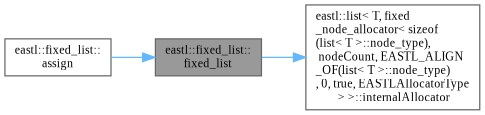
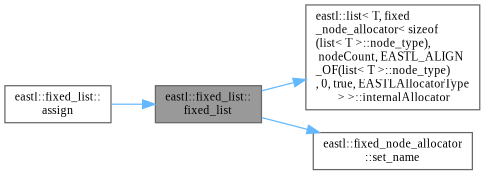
none -> (393, 151)
